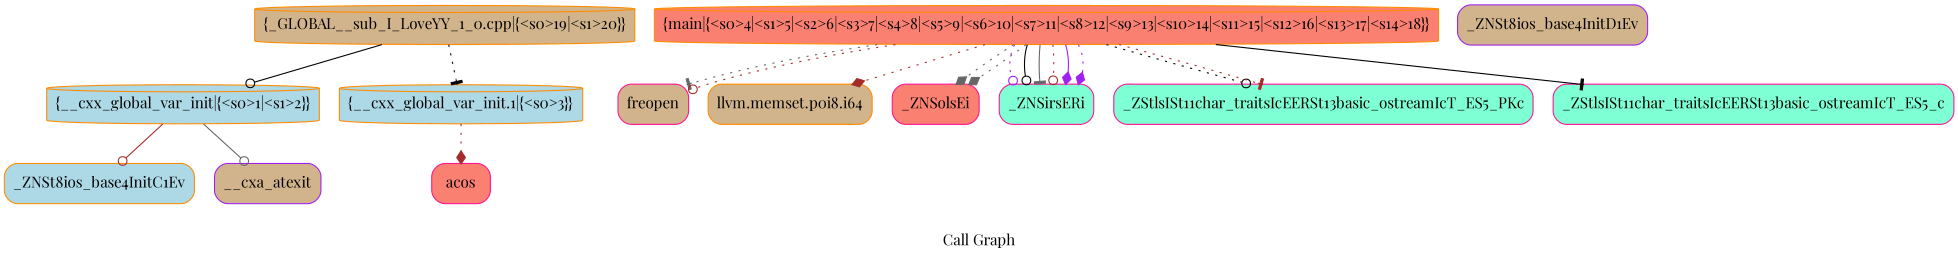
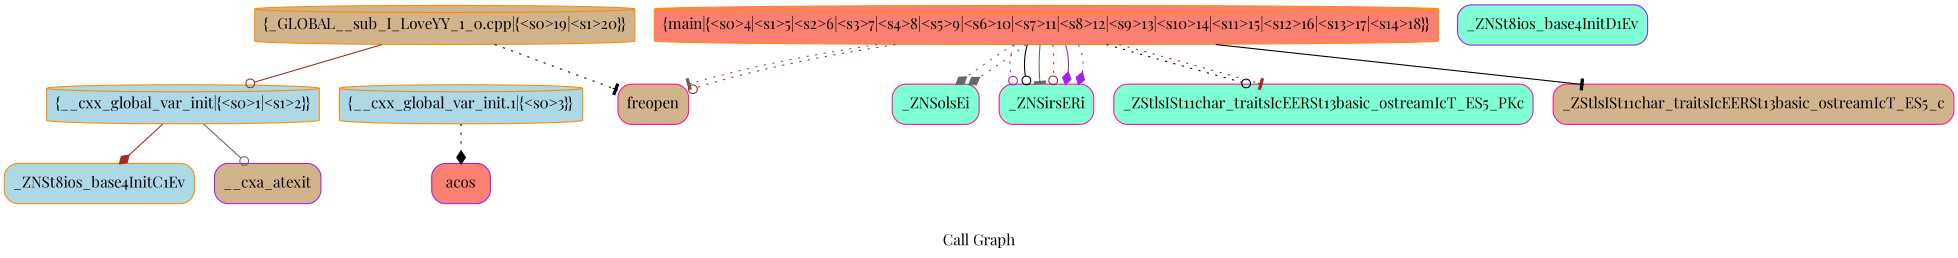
(1553, 25) -> (1553, 25)
(452, 62) -> (554, 66)
(318, 63) -> (318, 63)
(790, 104) -> none
(936, 104) -> (936, 104)
(1754, 104) -> (1754, 104)
(461, 137) -> (461, 137)
(144, 141) -> (144, 141)
(461, 184) -> (461, 184)
